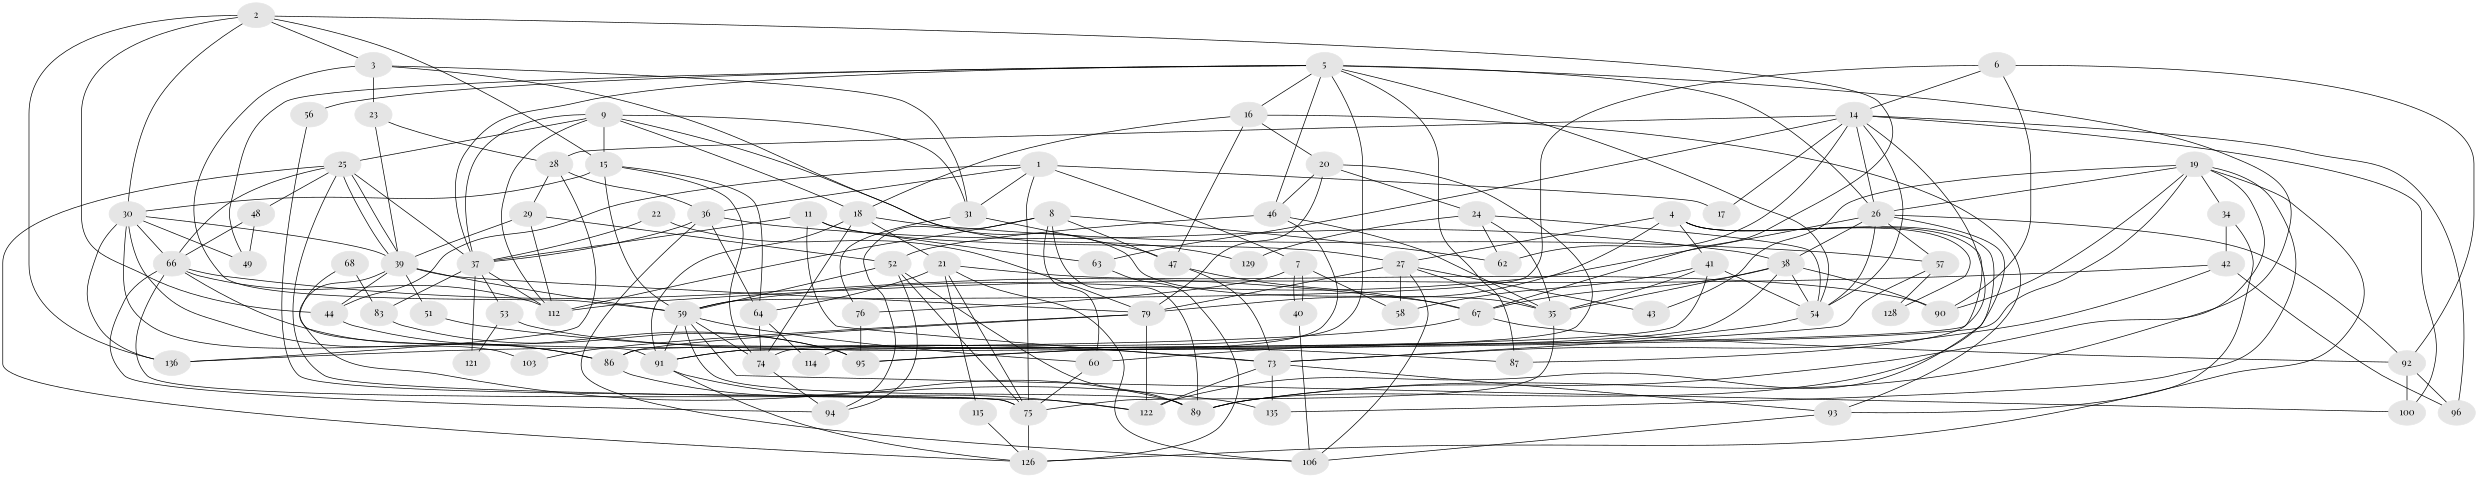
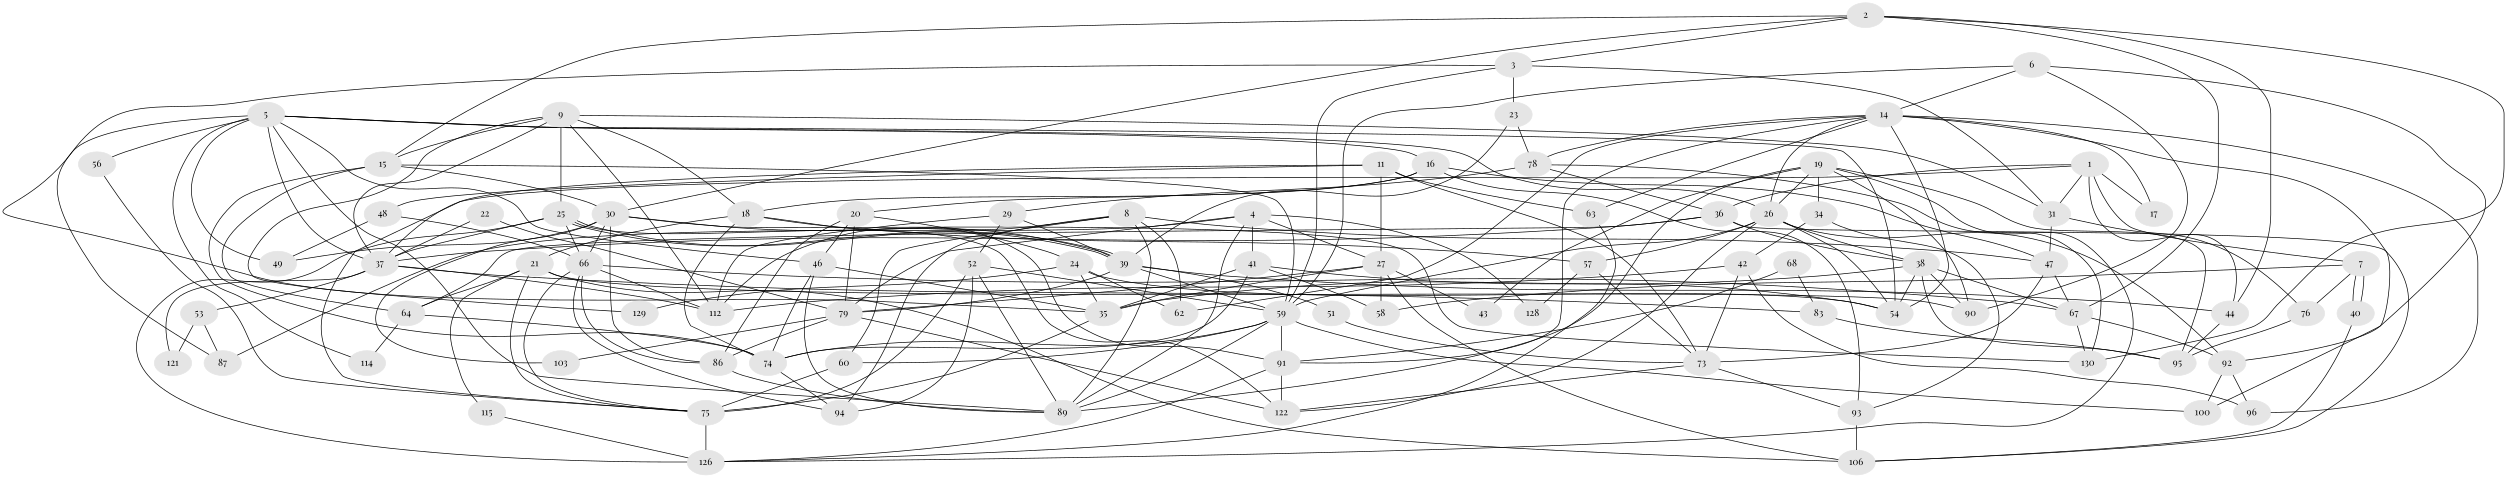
(554, 164) -> (1533, 164)
(299, 189) -> (879, 176)
(1070, 230) -> (830, 383)
(1456, 344) -> none
(1207, 347) -> (968, 348)
(172, 363) -> (2088, 363)
(1272, 413) -> none
